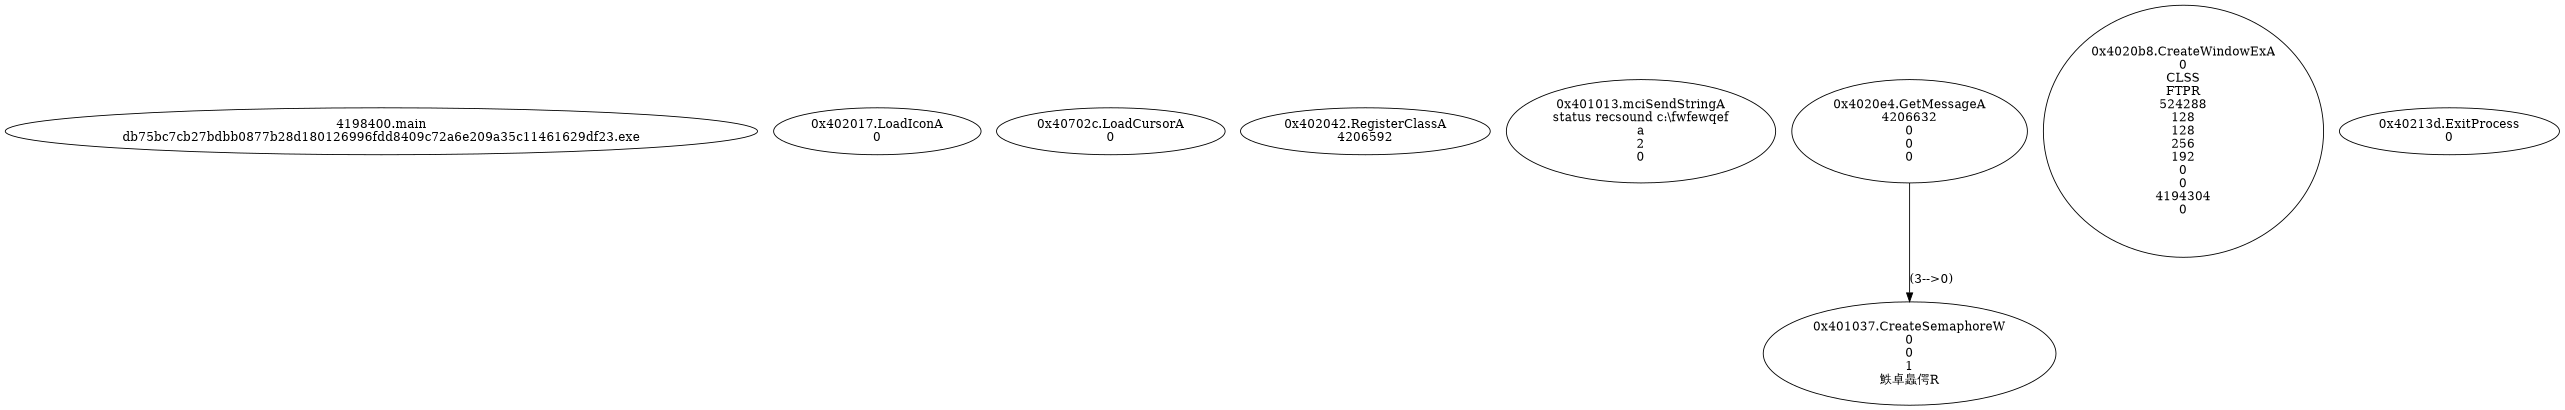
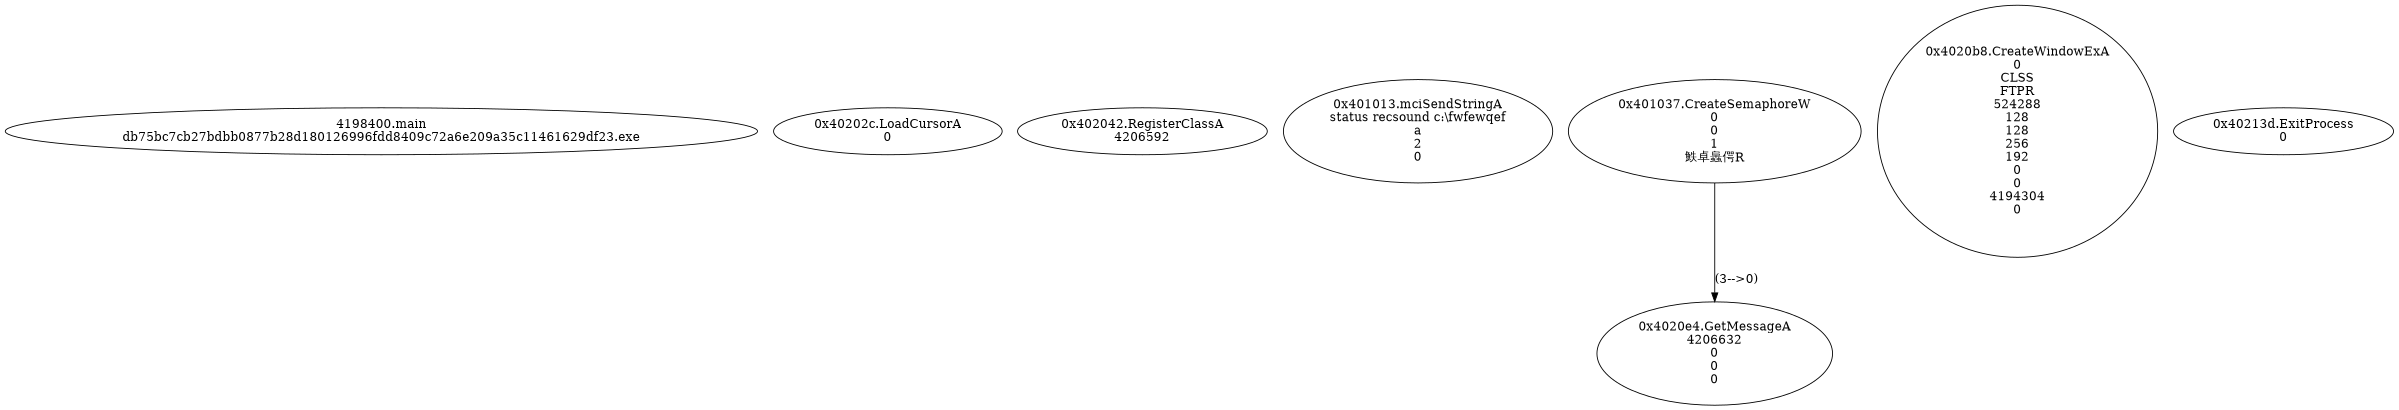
(877, 131) -> none
(1111, 131) -> (888, 131)
(1910, 238) -> (1715, 238)
